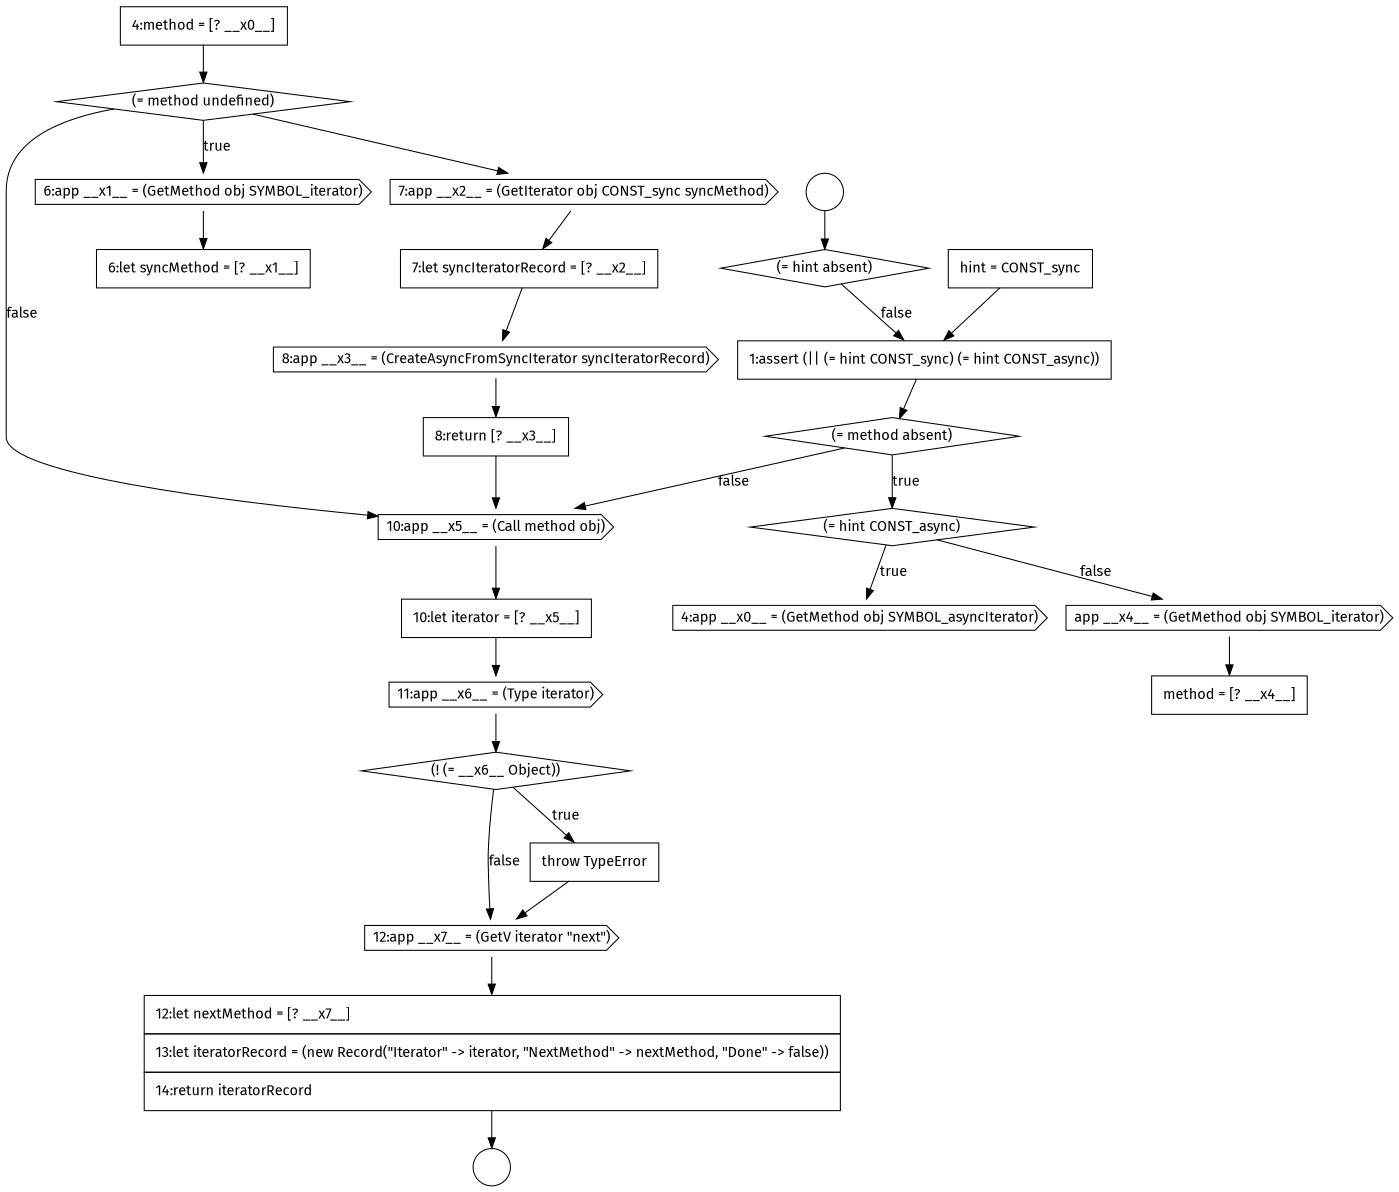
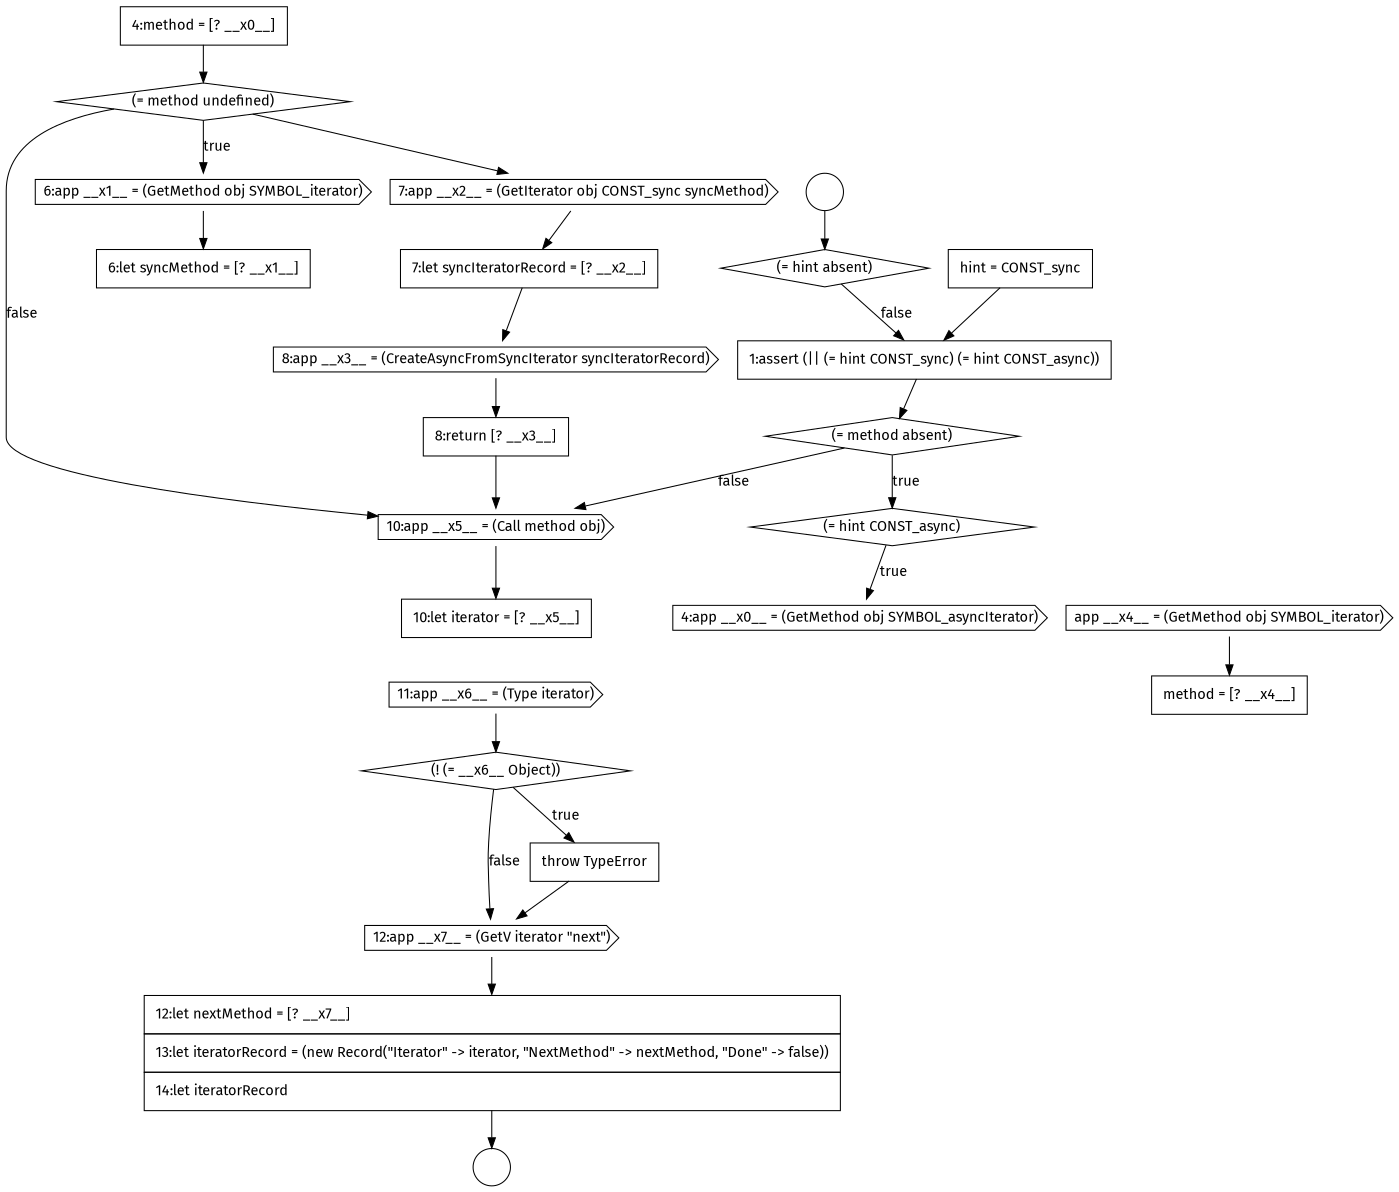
(1044, 568) -> none
(496, 651) -> none
(234, 1091) -> (222, 1091)
